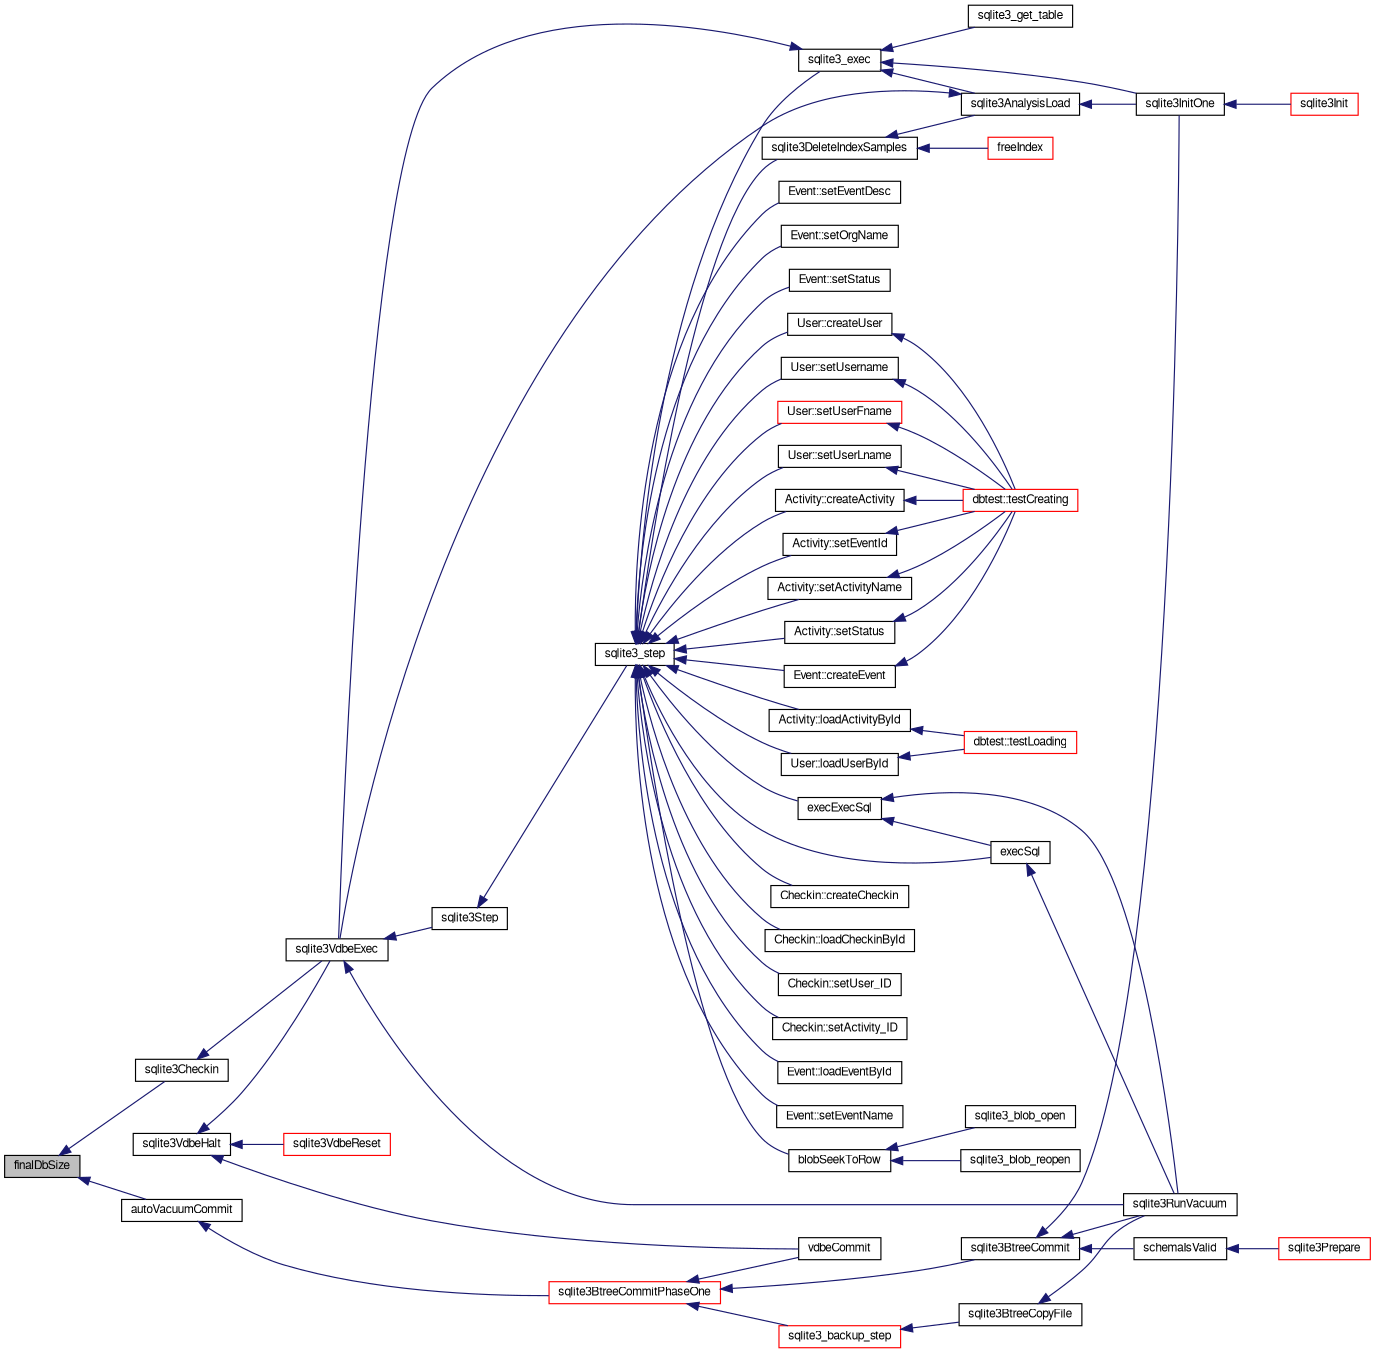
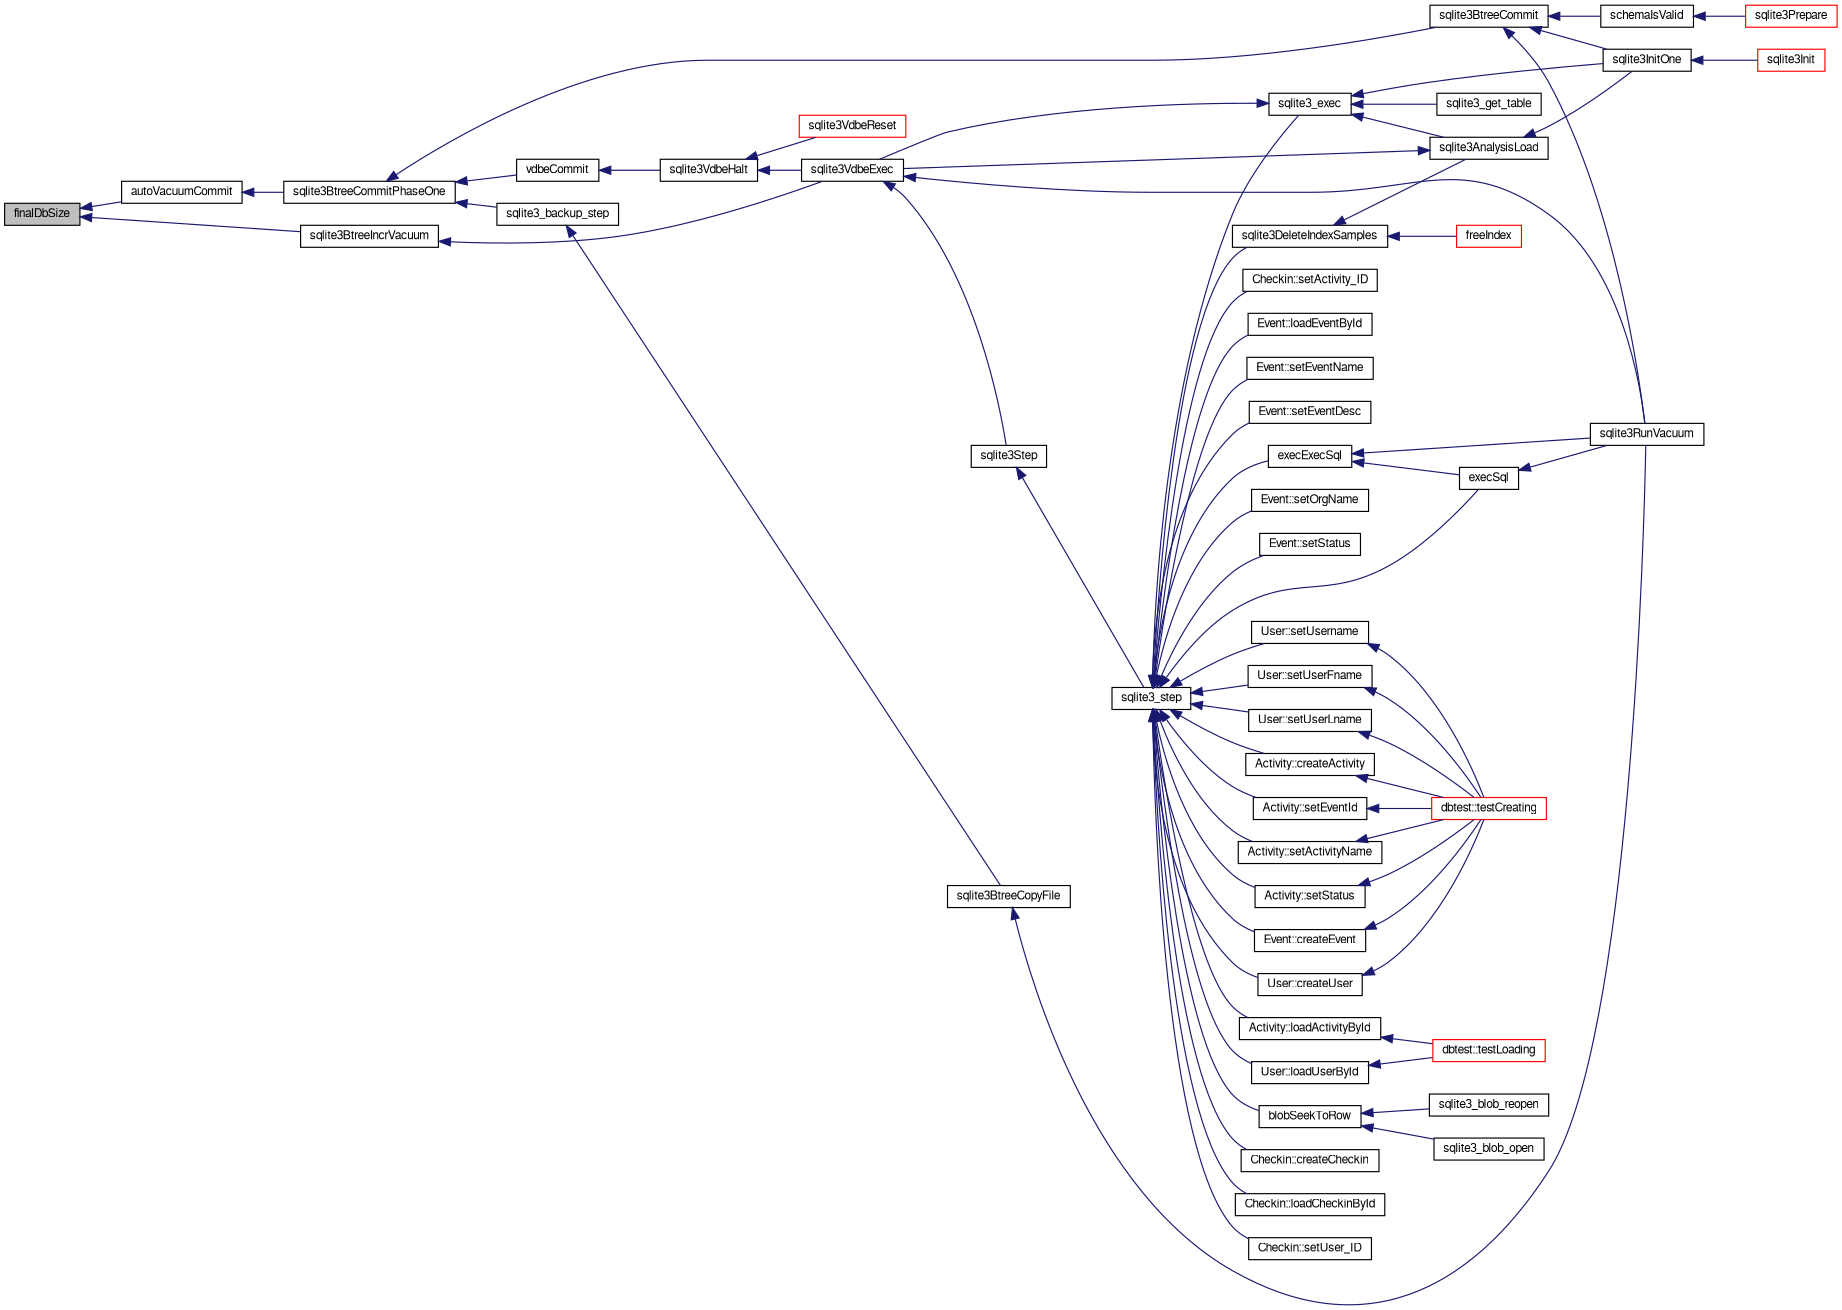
(840, 412) -> (1310, 677)
(182, 1070) -> (370, 236)
(506, 1232) -> (636, 170)
(635, 1293) -> (370, 192)
(840, 1337) -> (558, 214)
